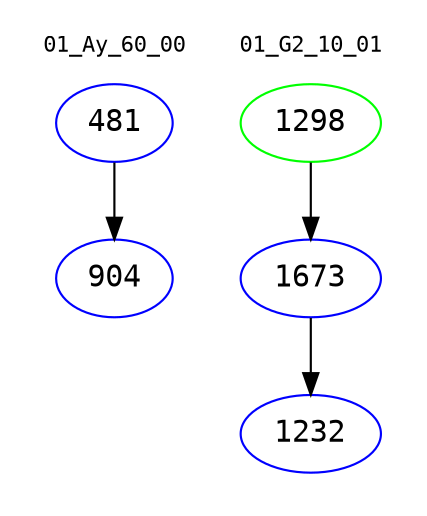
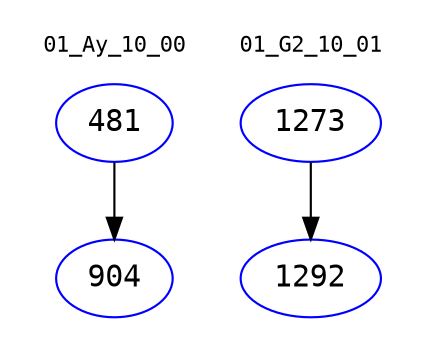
(115, 46) -> (115, 46)
(311, 123) -> none
(311, 278) -> (311, 123)
(311, 434) -> (311, 278)
